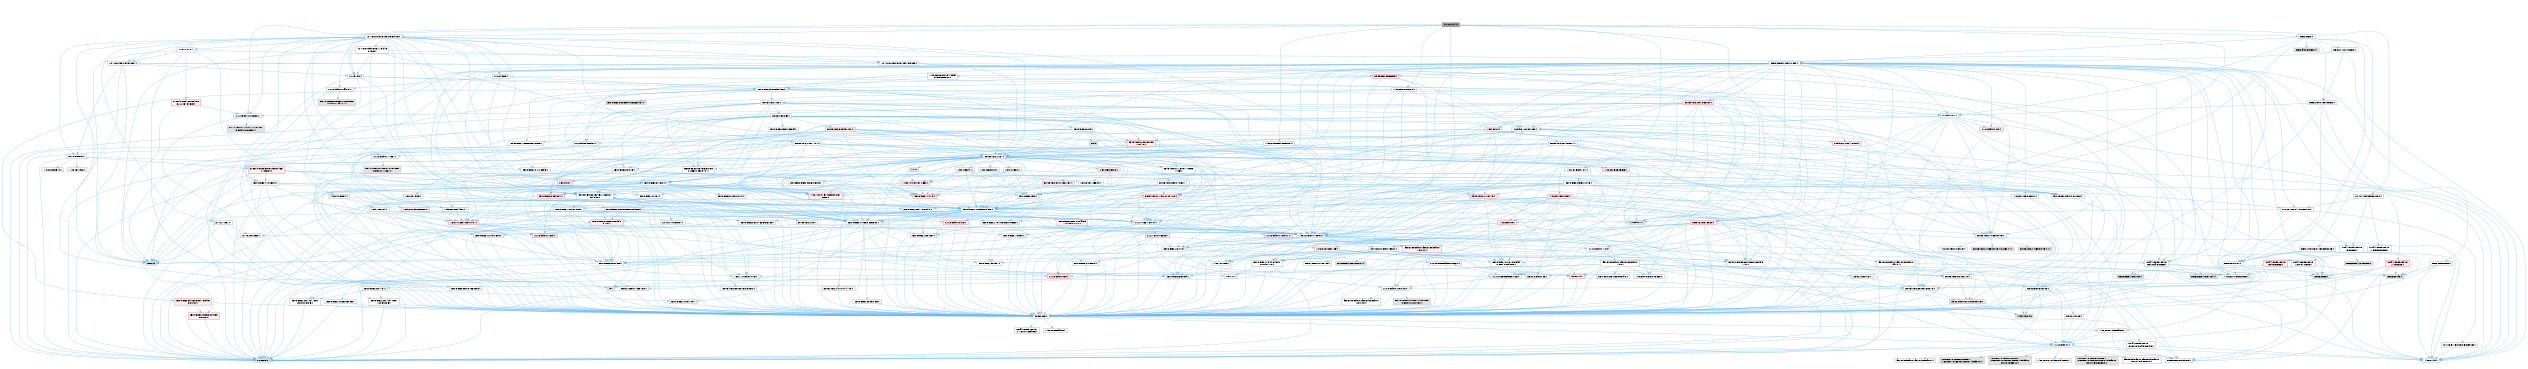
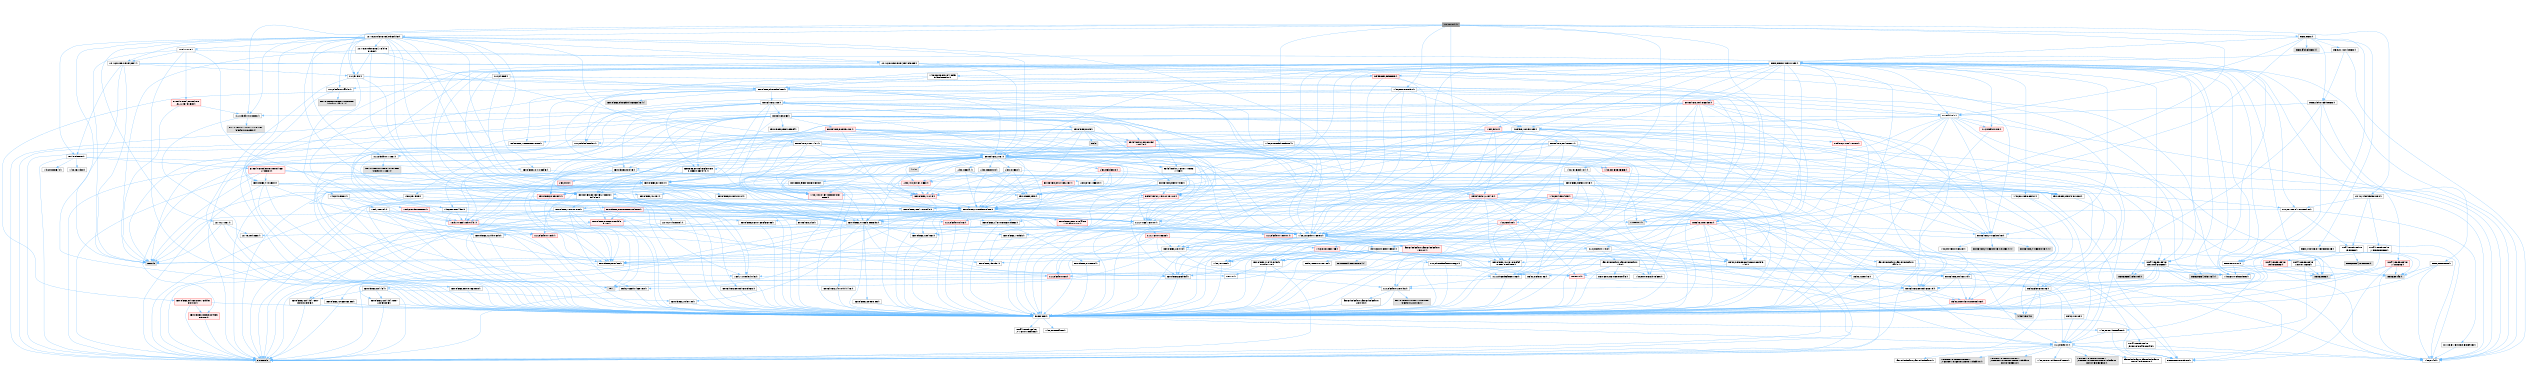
none -> (906, 155)
